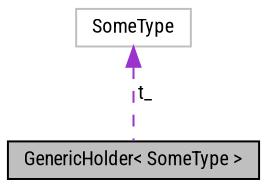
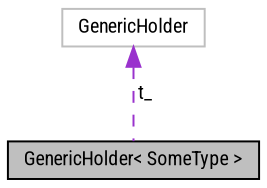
(134, 28) -> (134, 28)
